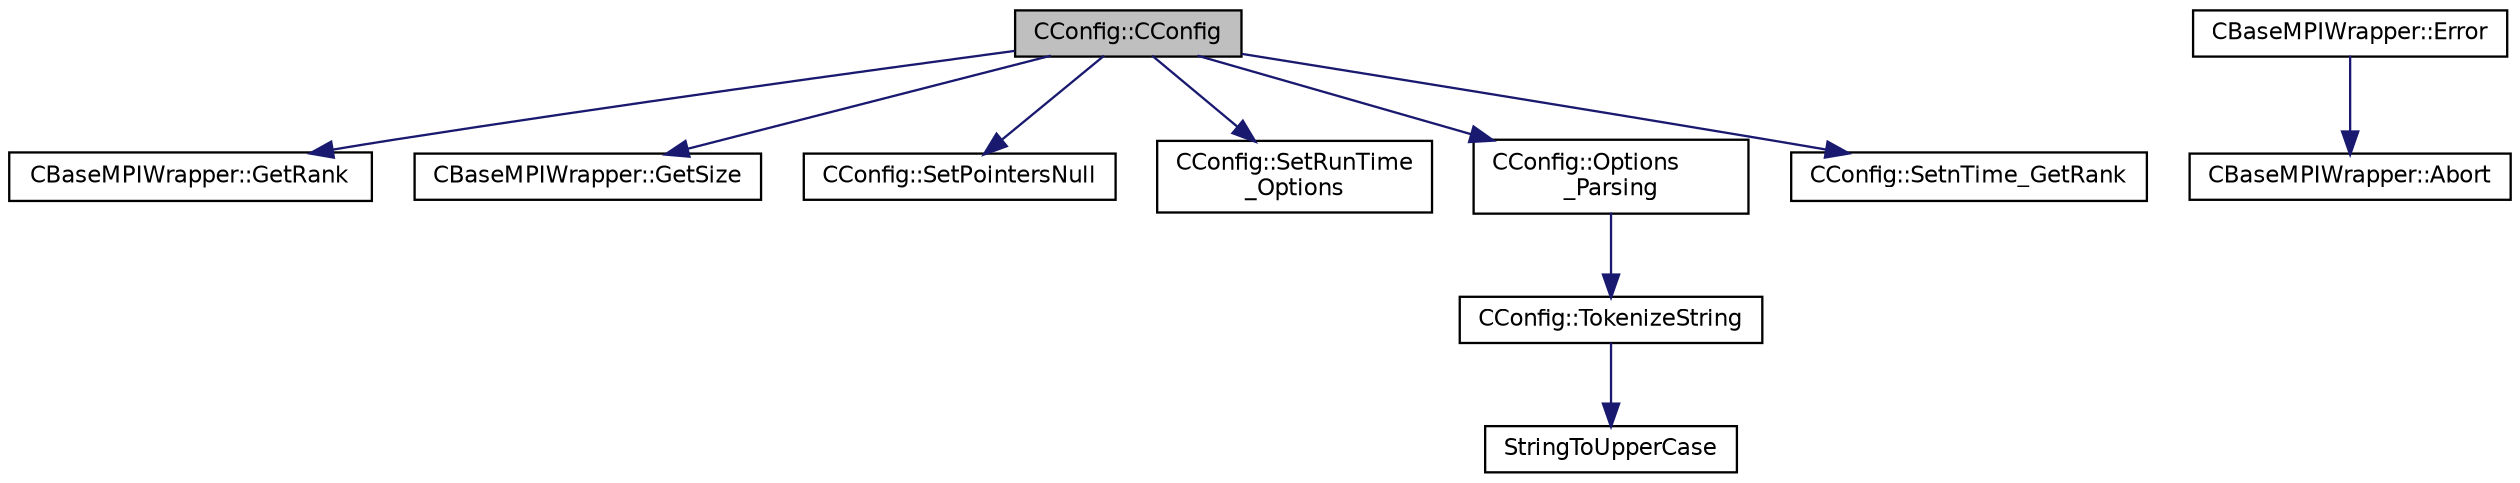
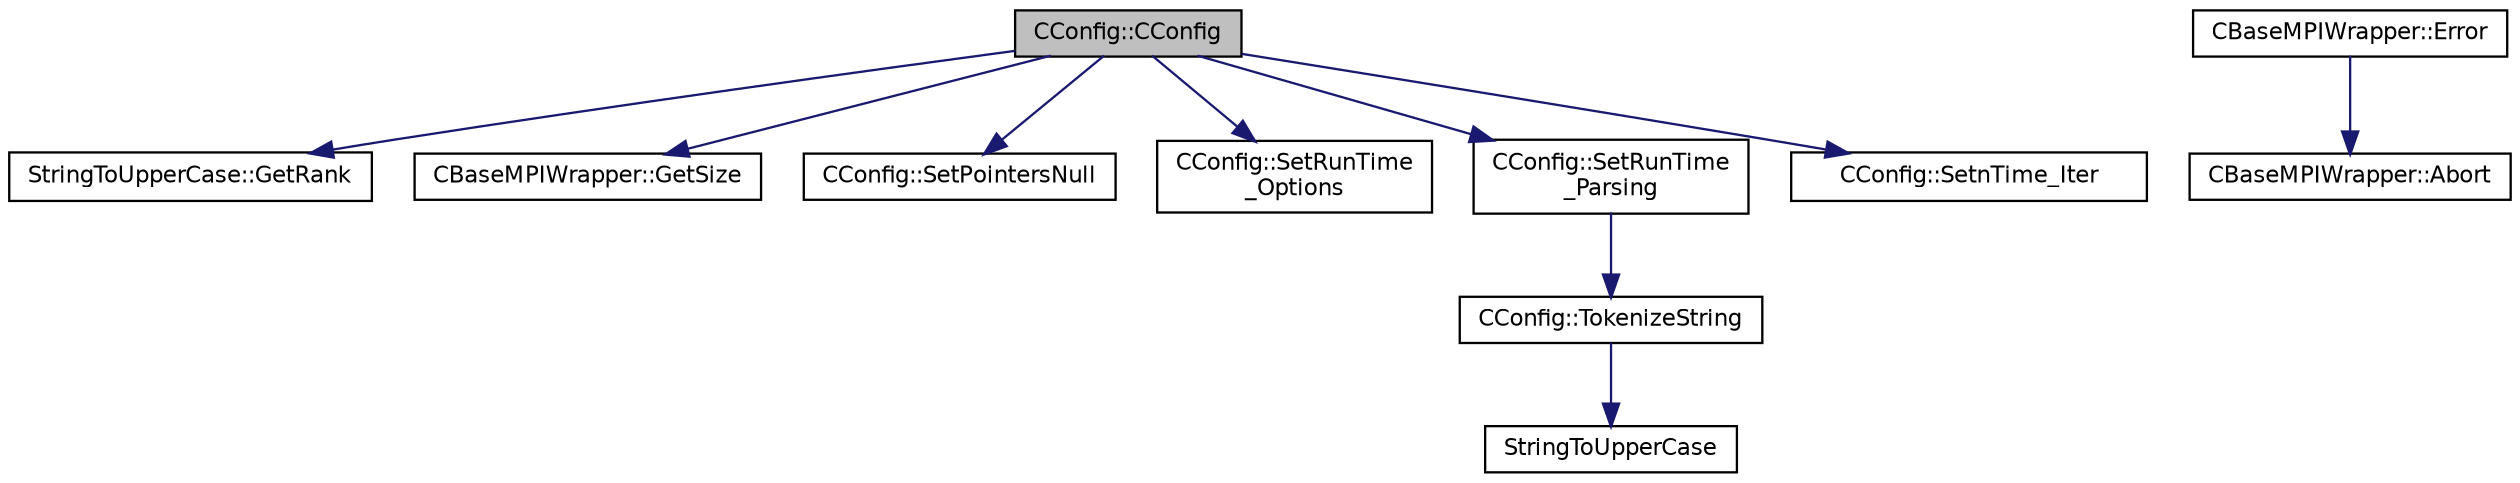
(191, 177) -> (191, 177)
(1611, 177) -> (1611, 177)
(1969, 177) -> (1969, 177)
